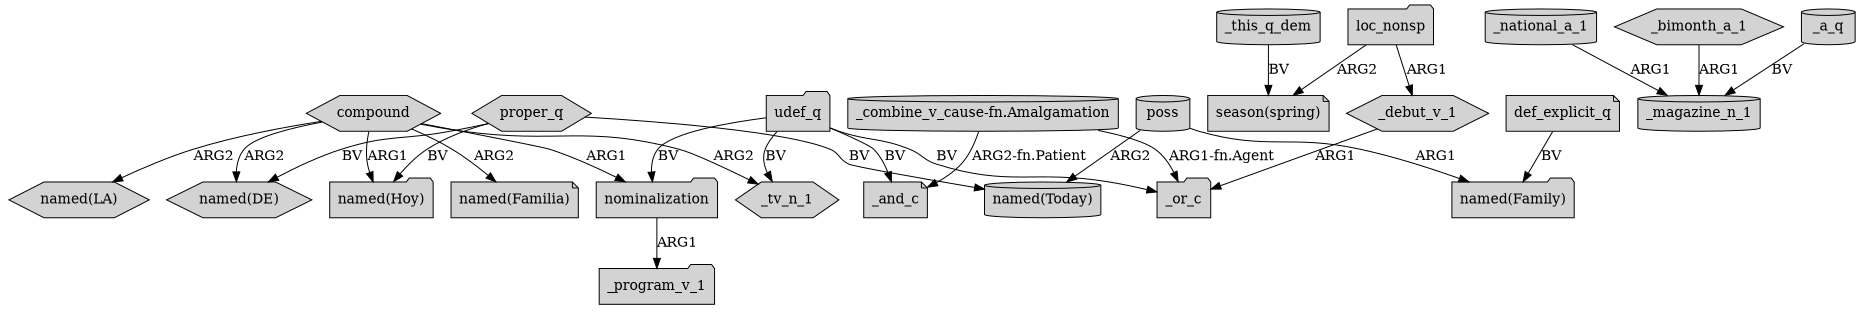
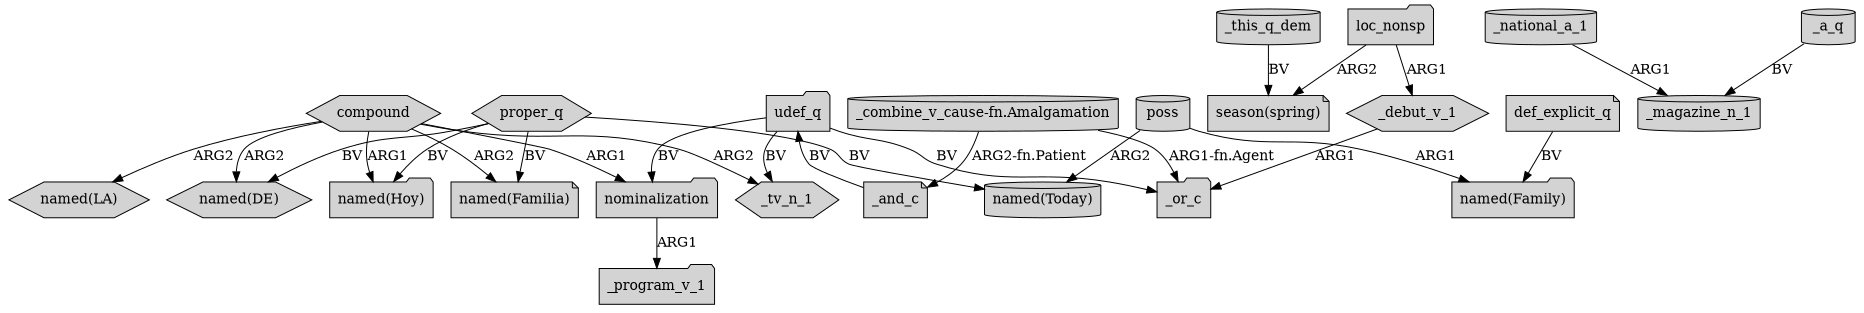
(1699, 27) -> none
(866, 145) -> (824, 172)
none -> (524, 152)
